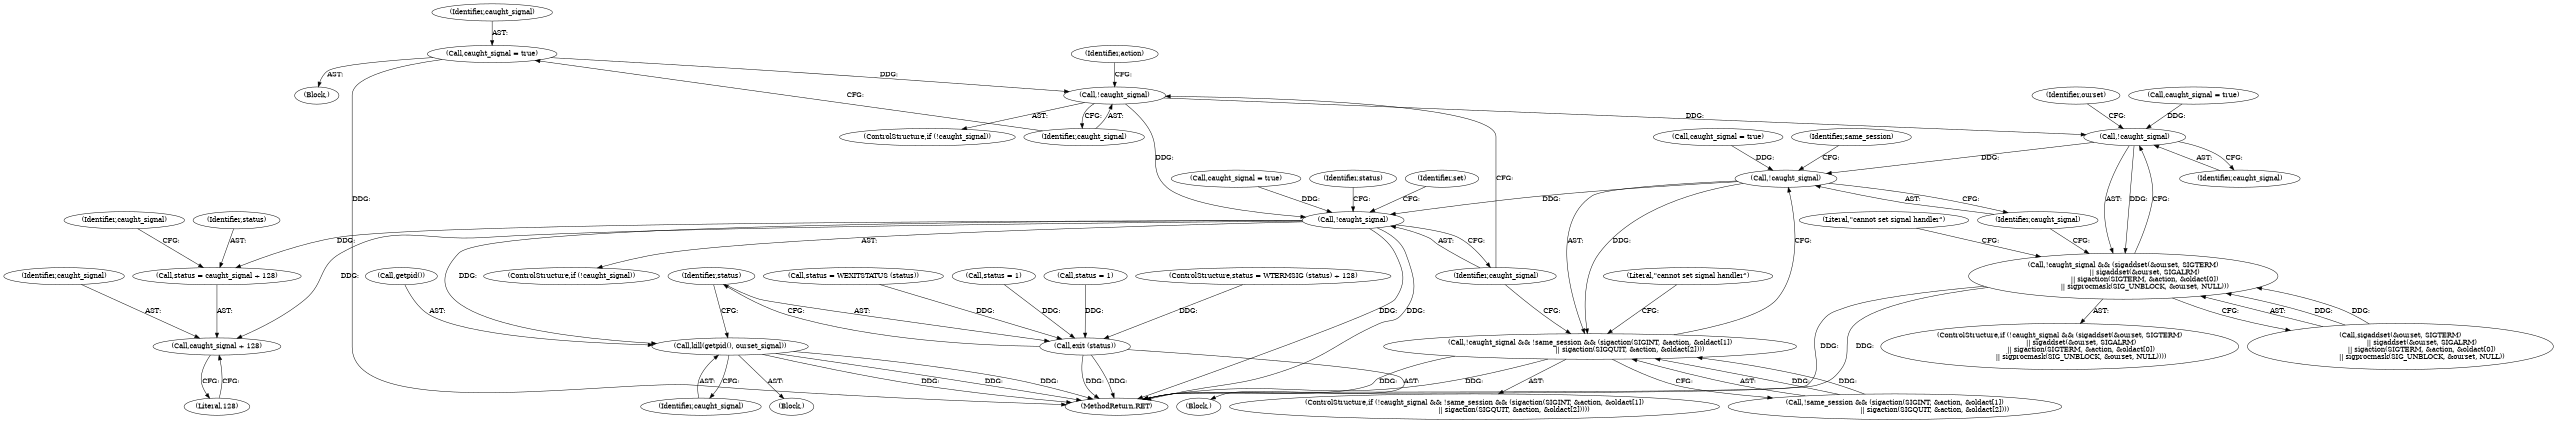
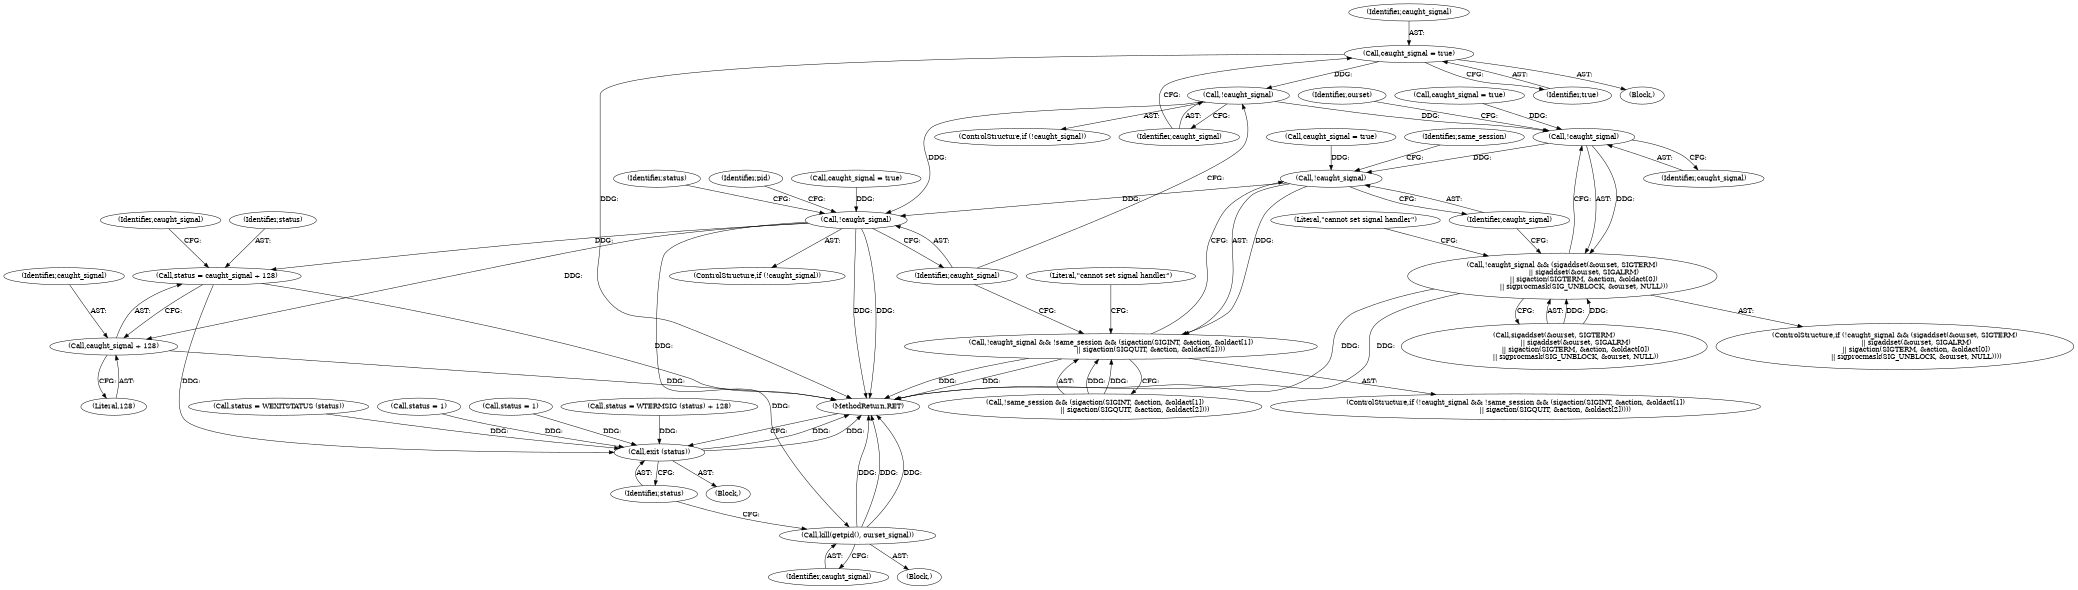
(1115, 54) -> none
none -> (1572, 96)
(1442, 179) -> (746, 179)
(401, 276) -> none
(1263, 276) -> (659, 407)
none -> (140, 304)
(226, 311) -> (175, 311)
none -> (547, 340)
none -> (501, 374)
(232, 382) -> (128, 382)
none -> (765, 429)
none -> (325, 445)
